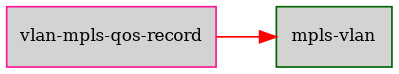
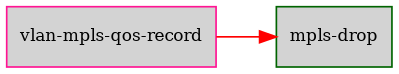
(334, 37) -> (334, 37)
